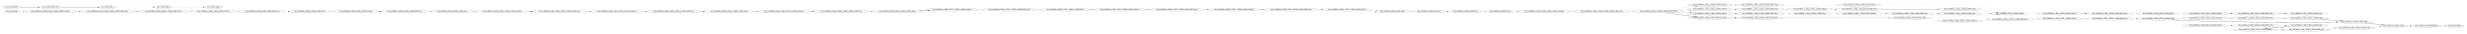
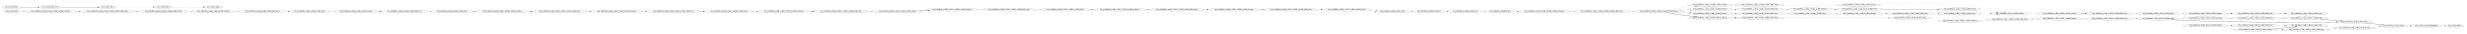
(2278, 27) -> (2284, 28)
